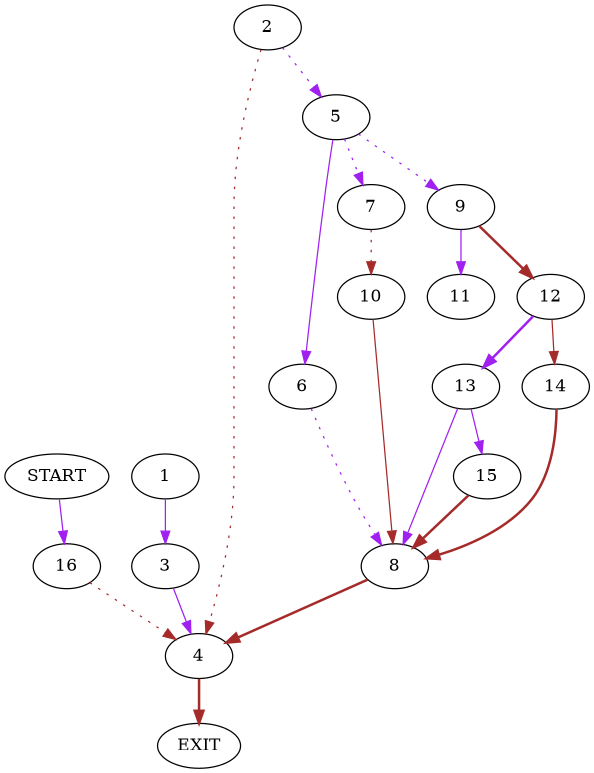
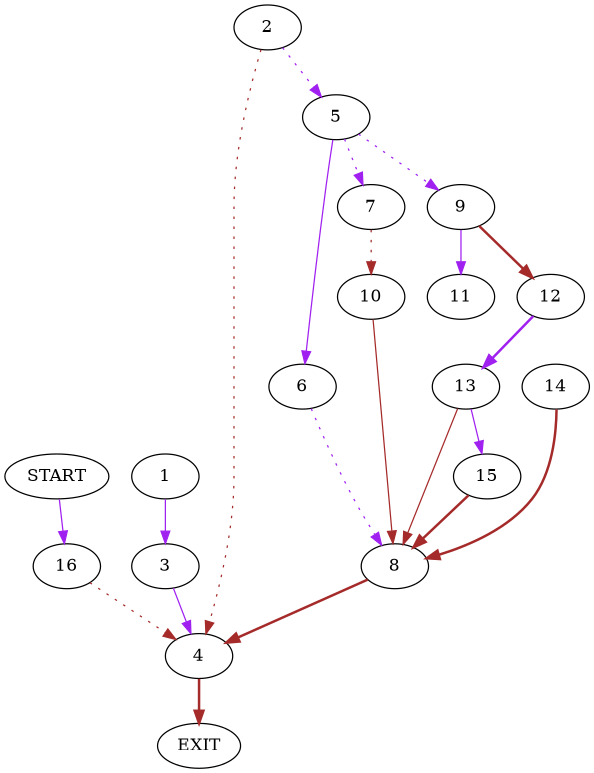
(553, 336) -> none
(433, 471) -> (433, 471)
